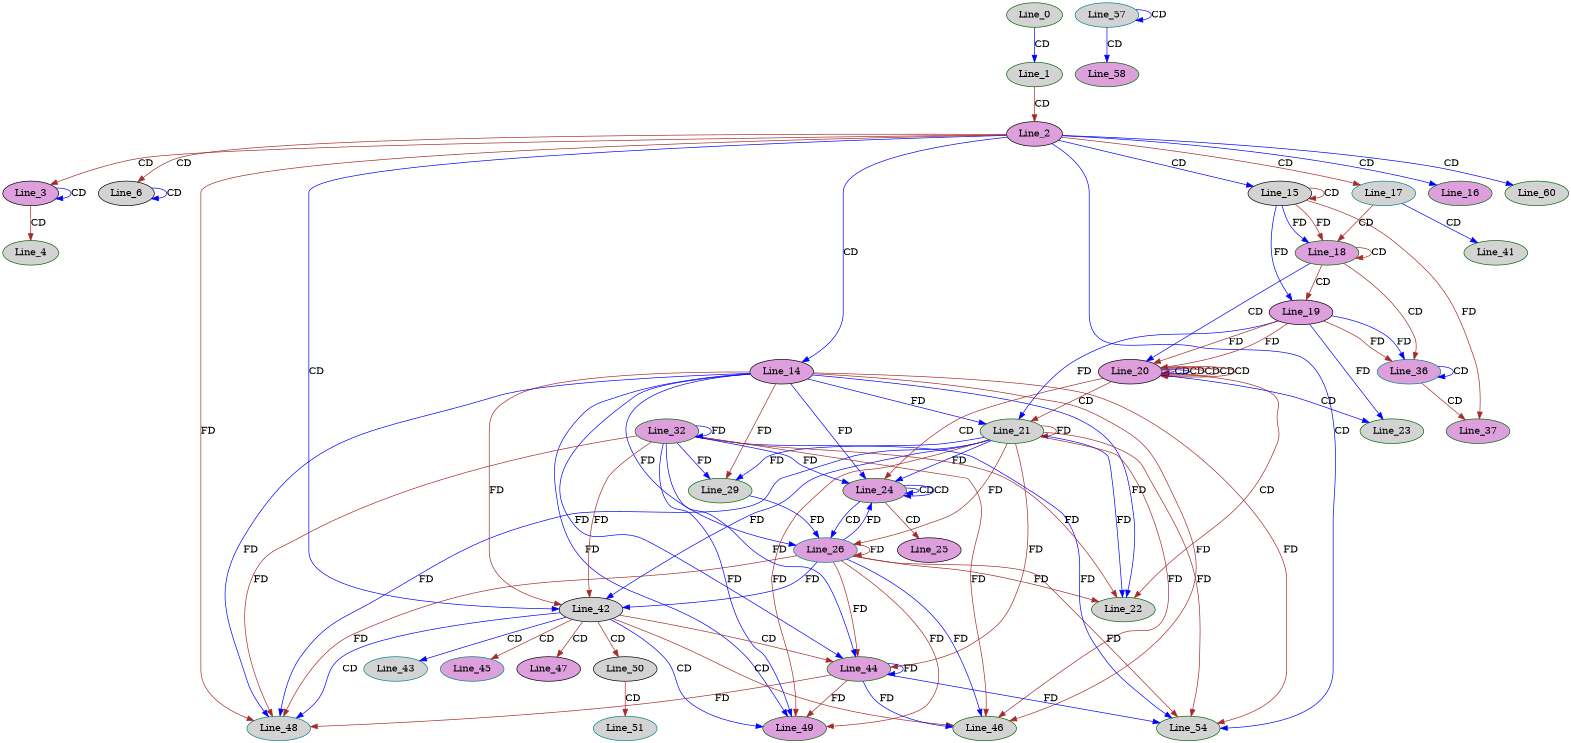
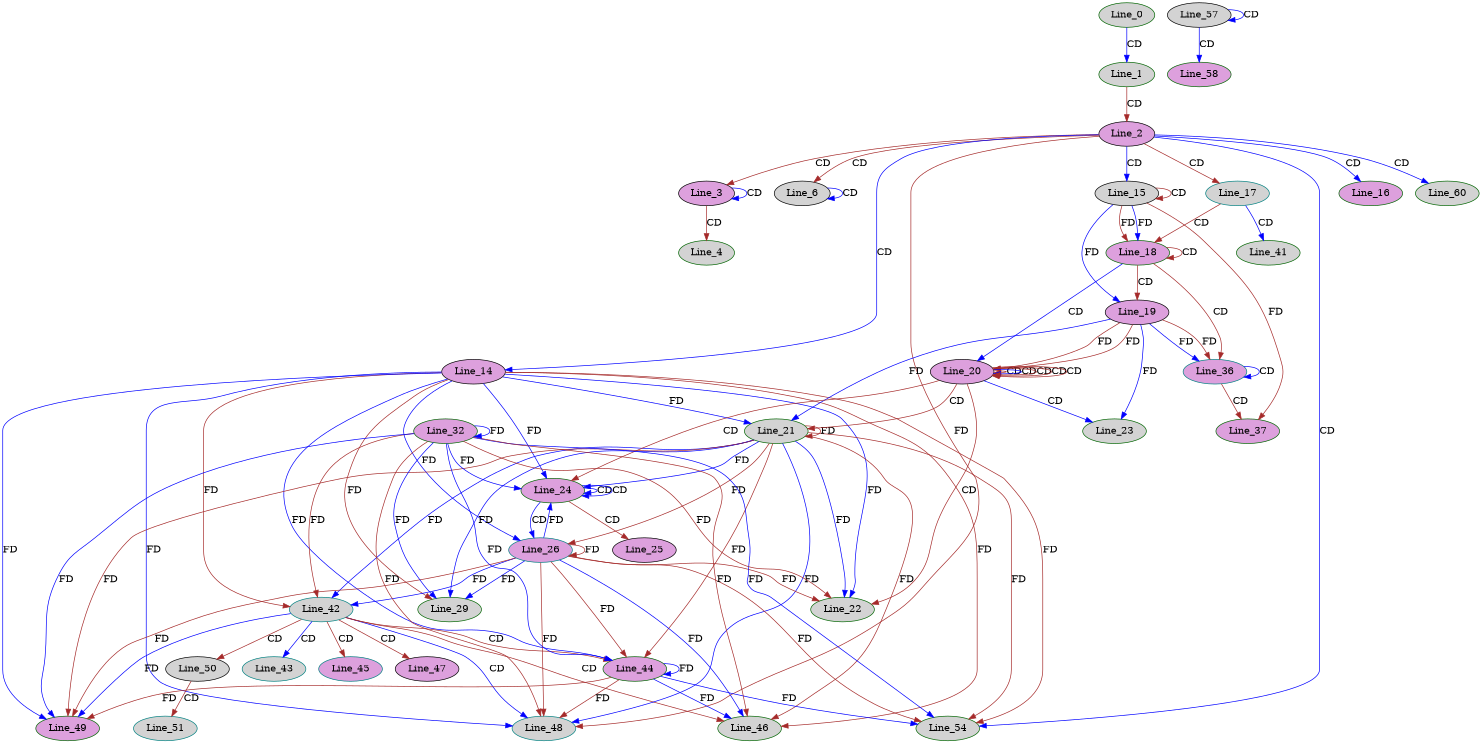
(1107, 15) -> (1199, 15)
(348, 178) -> none
(786, 508) -> (498, 578)
(591, 610) -> (321, 610)
(684, 669) -> (152, 669)
